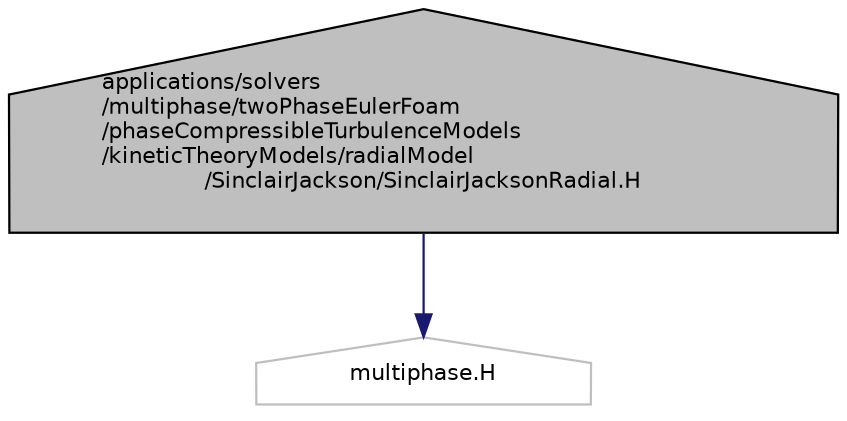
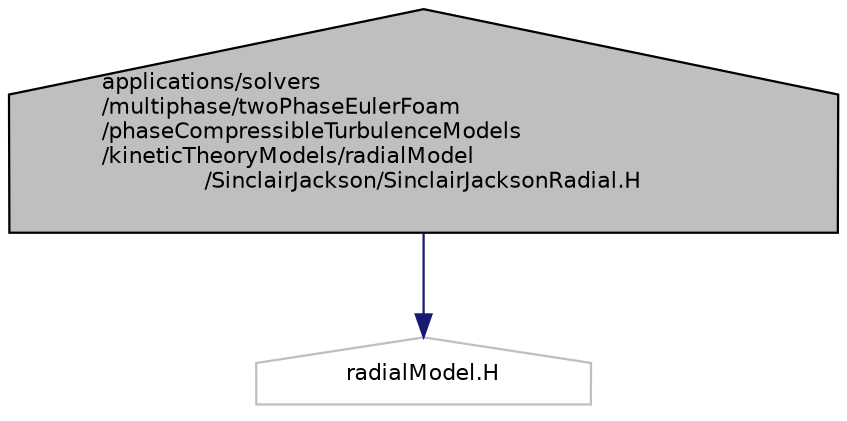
(424, 374) -> (424, 374)
